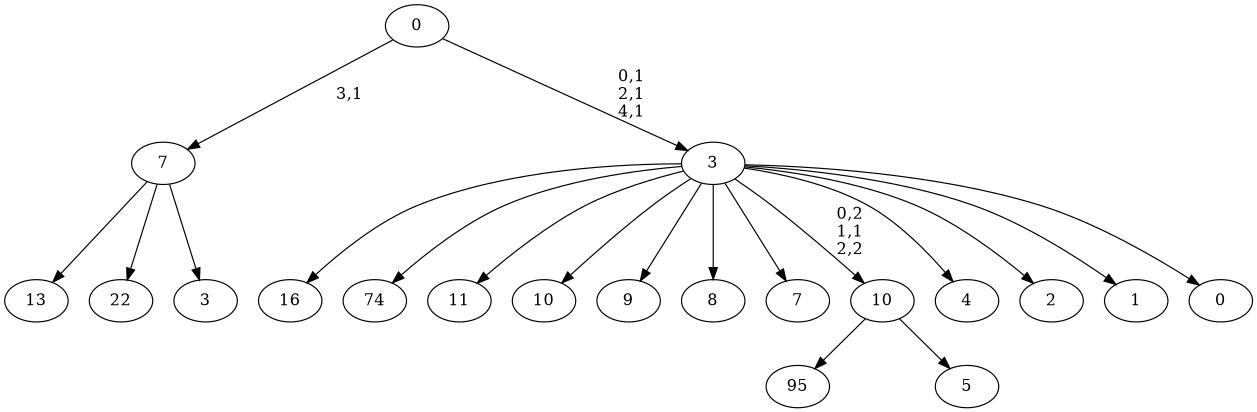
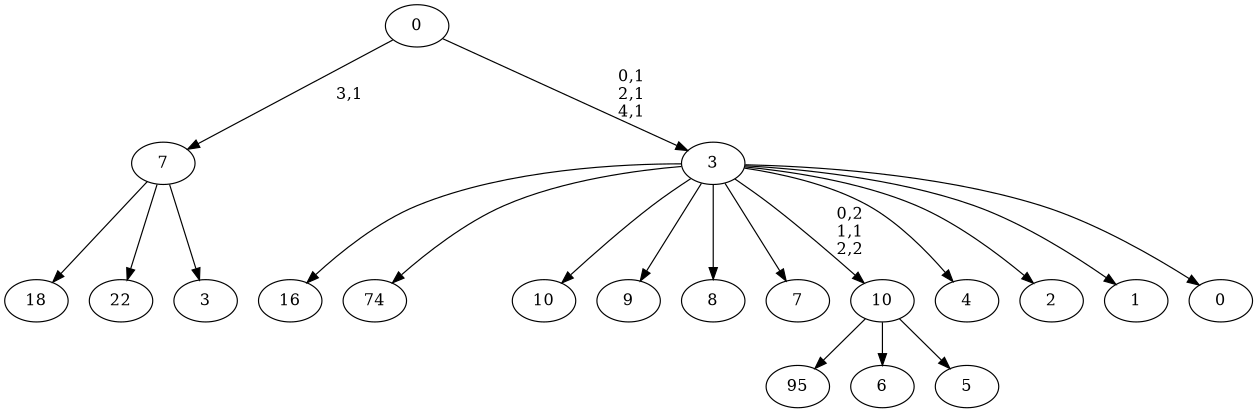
(36, 301) -> (36, 301)
(459, 301) -> none
none -> (882, 387)
